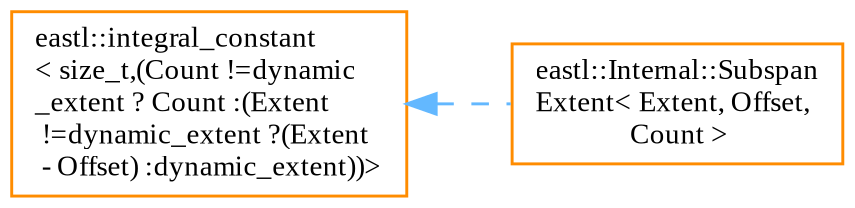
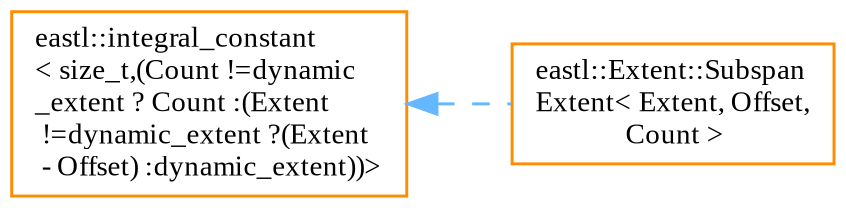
(677, 104) -> (673, 104)
